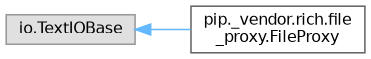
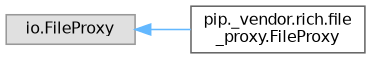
(71, 30) -> (71, 30)
